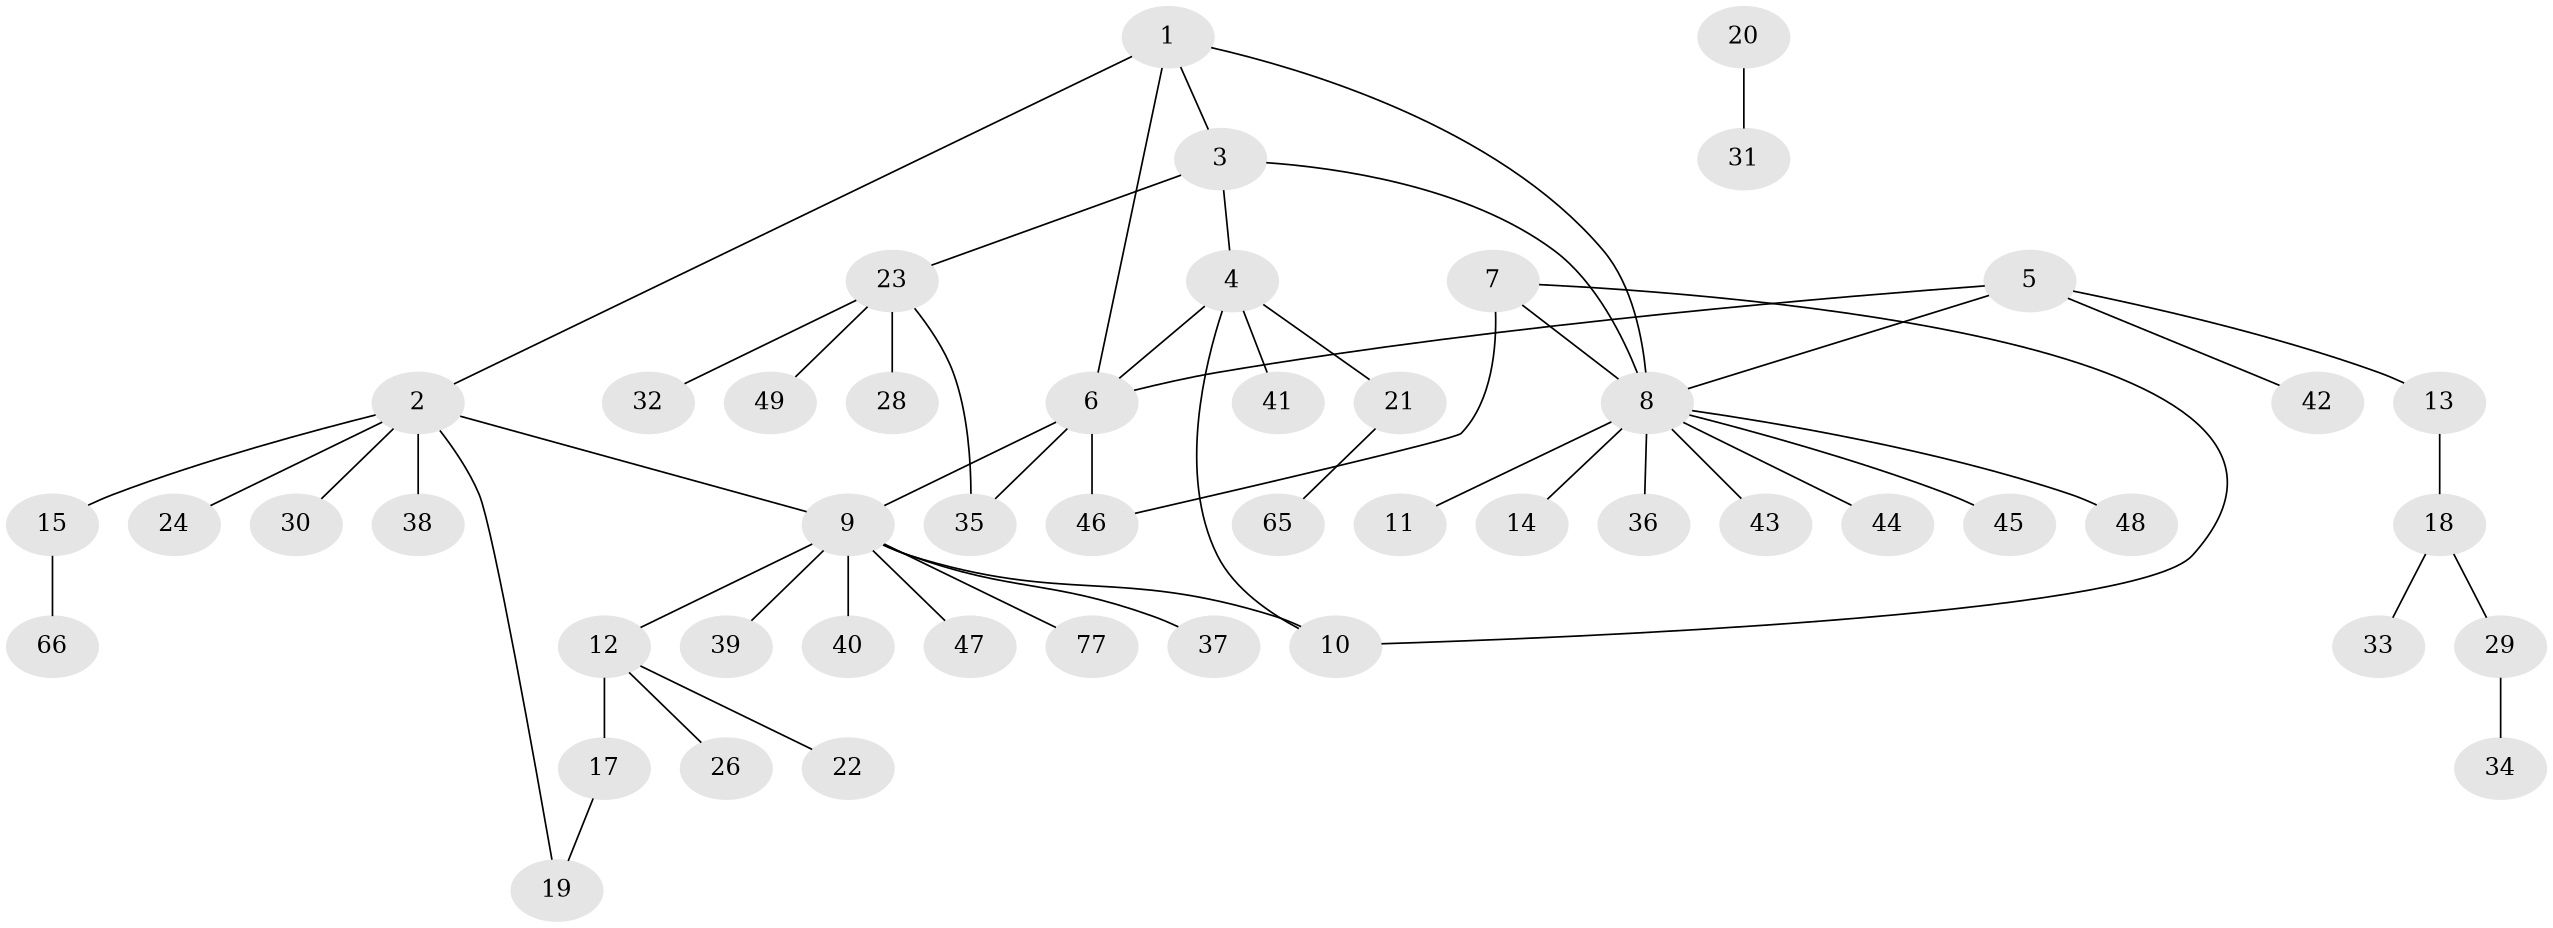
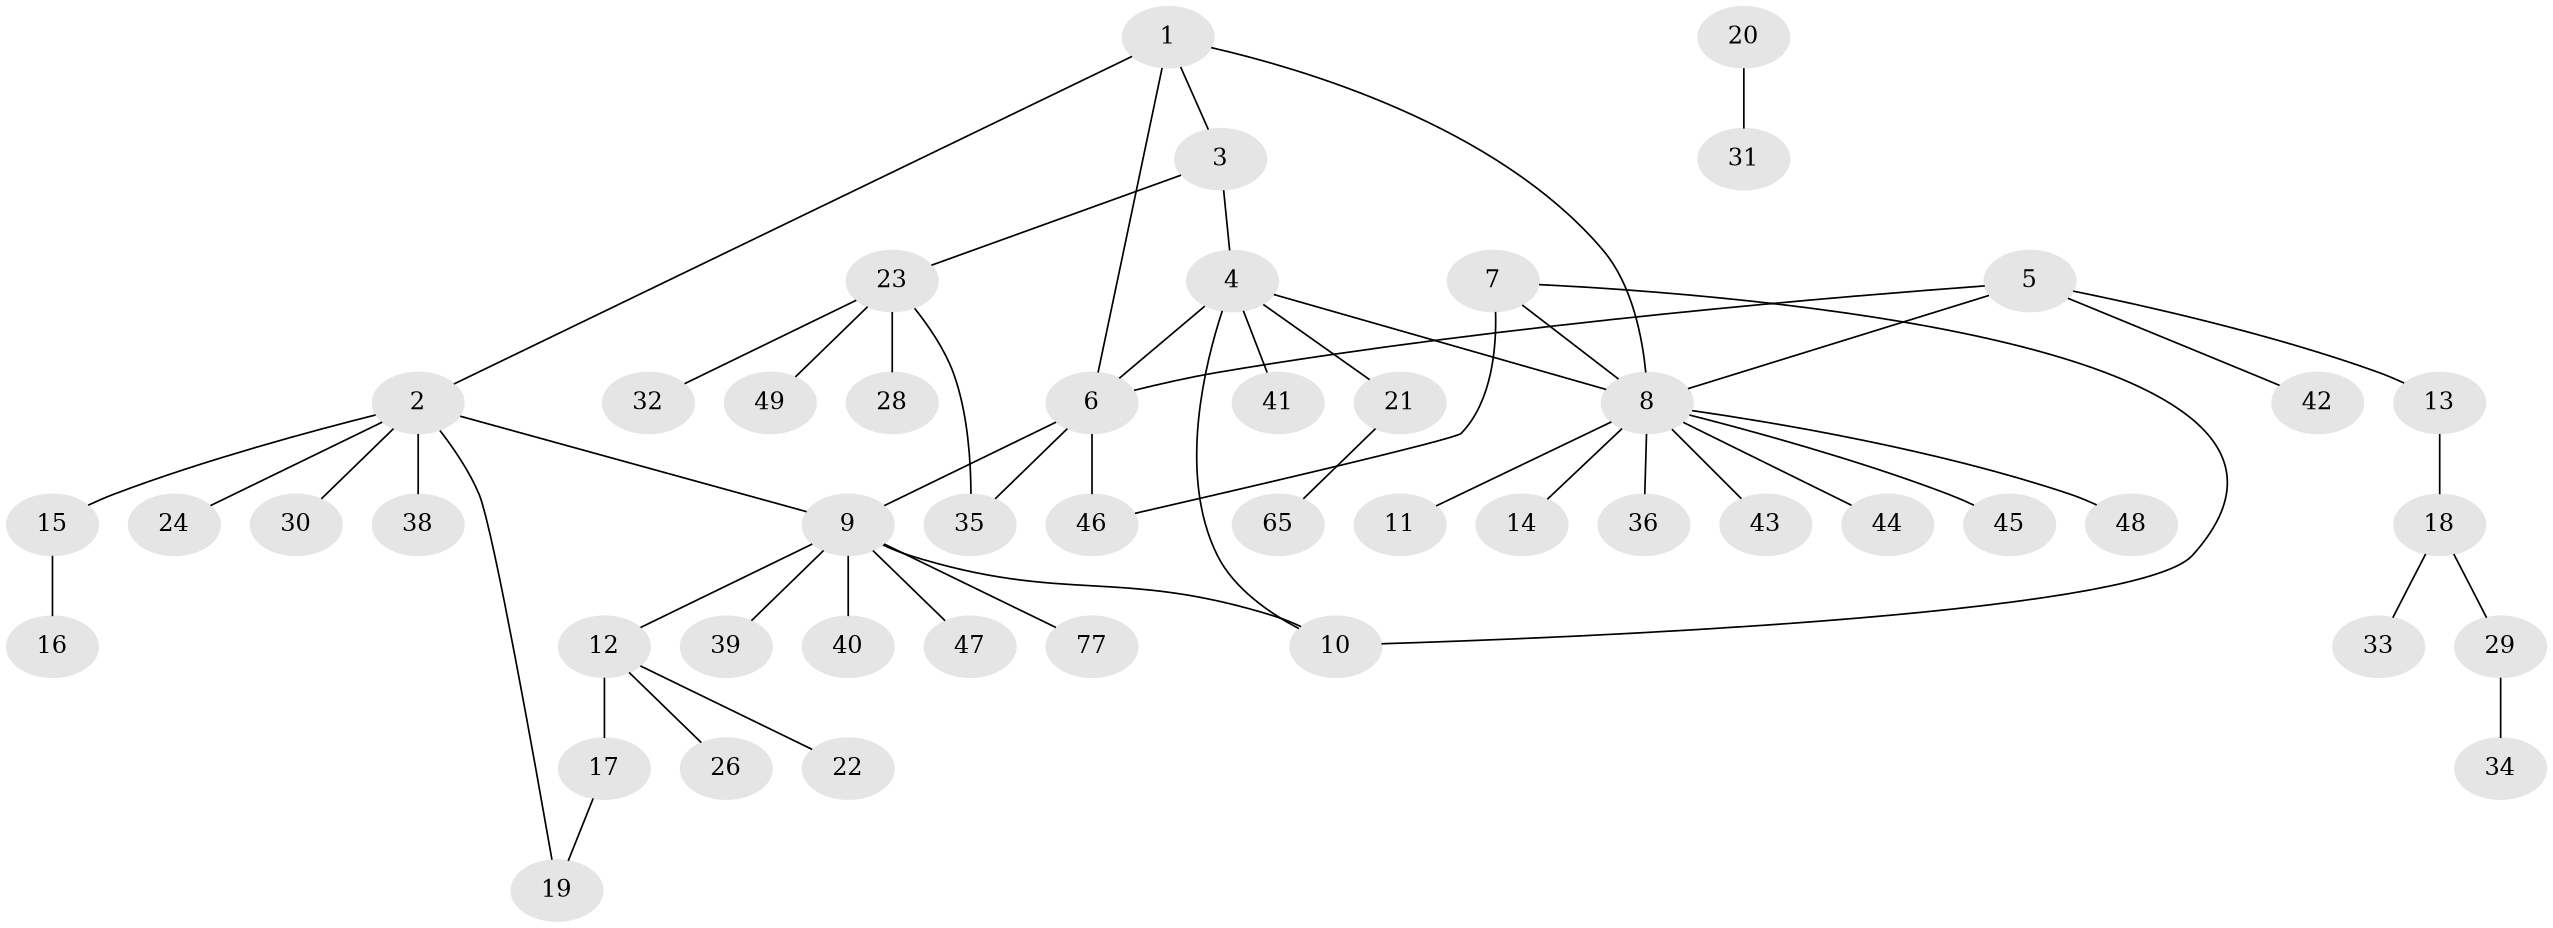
(1487, 212) -> (1465, 349)
(52, 647) -> (52, 647)
(1214, 647) -> none
